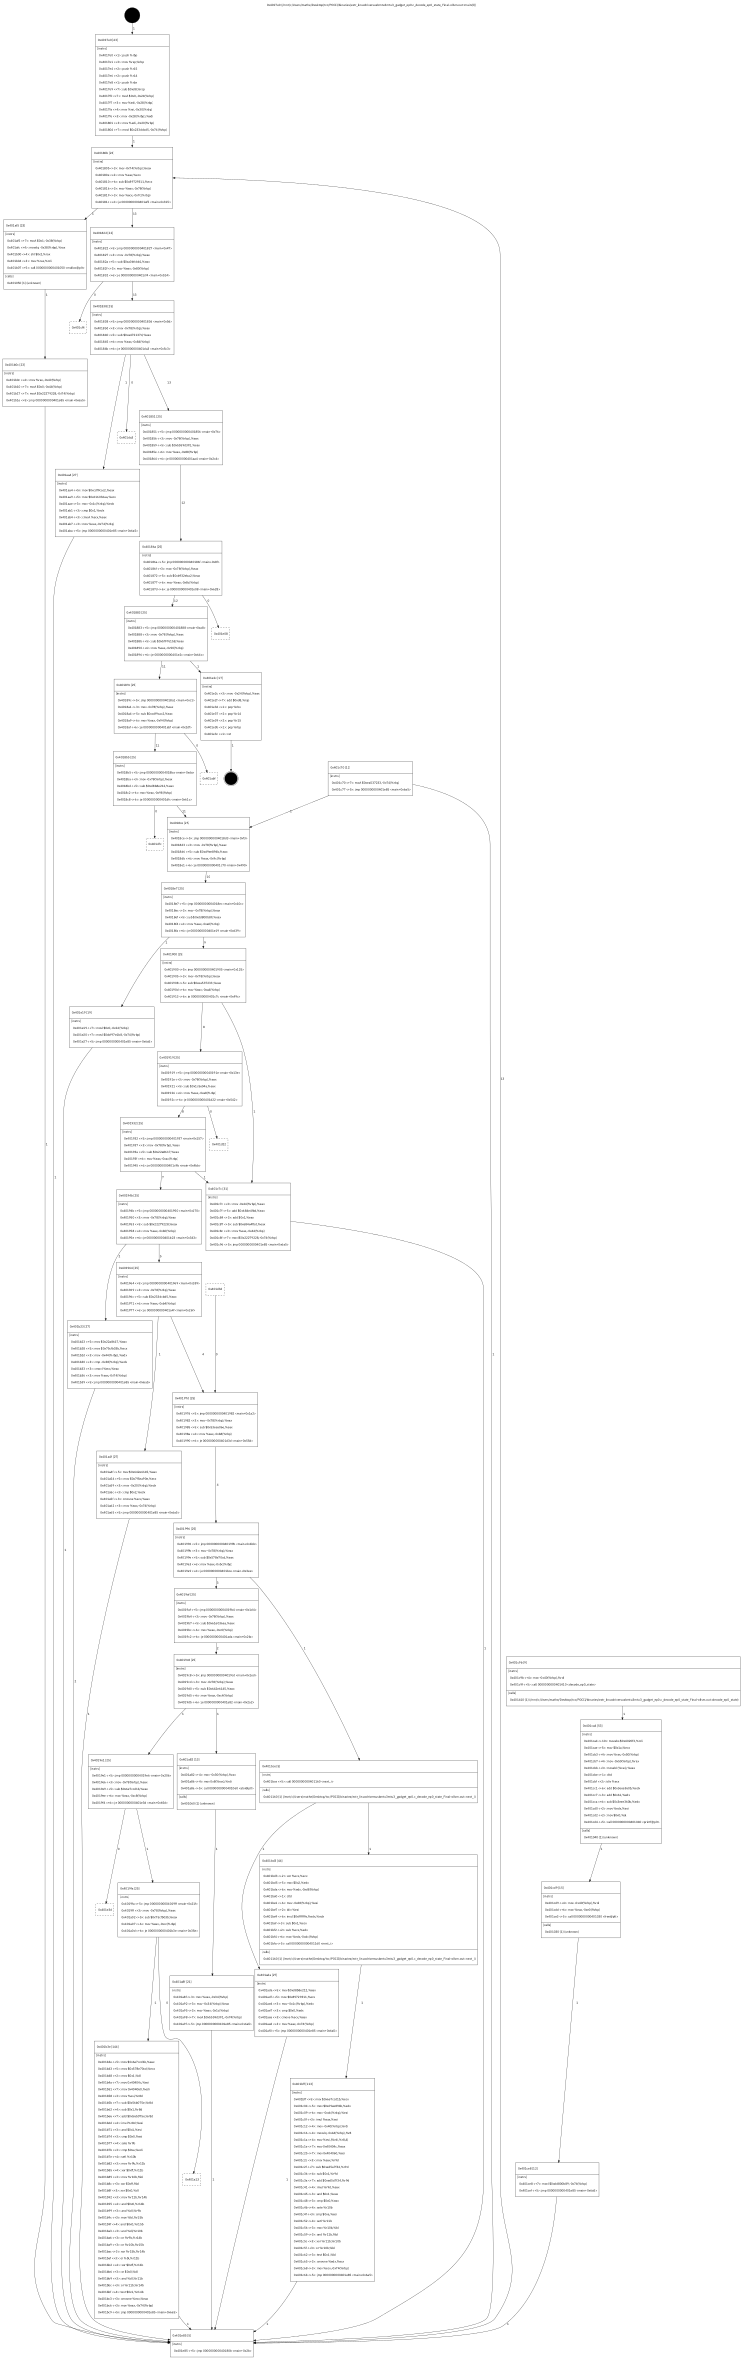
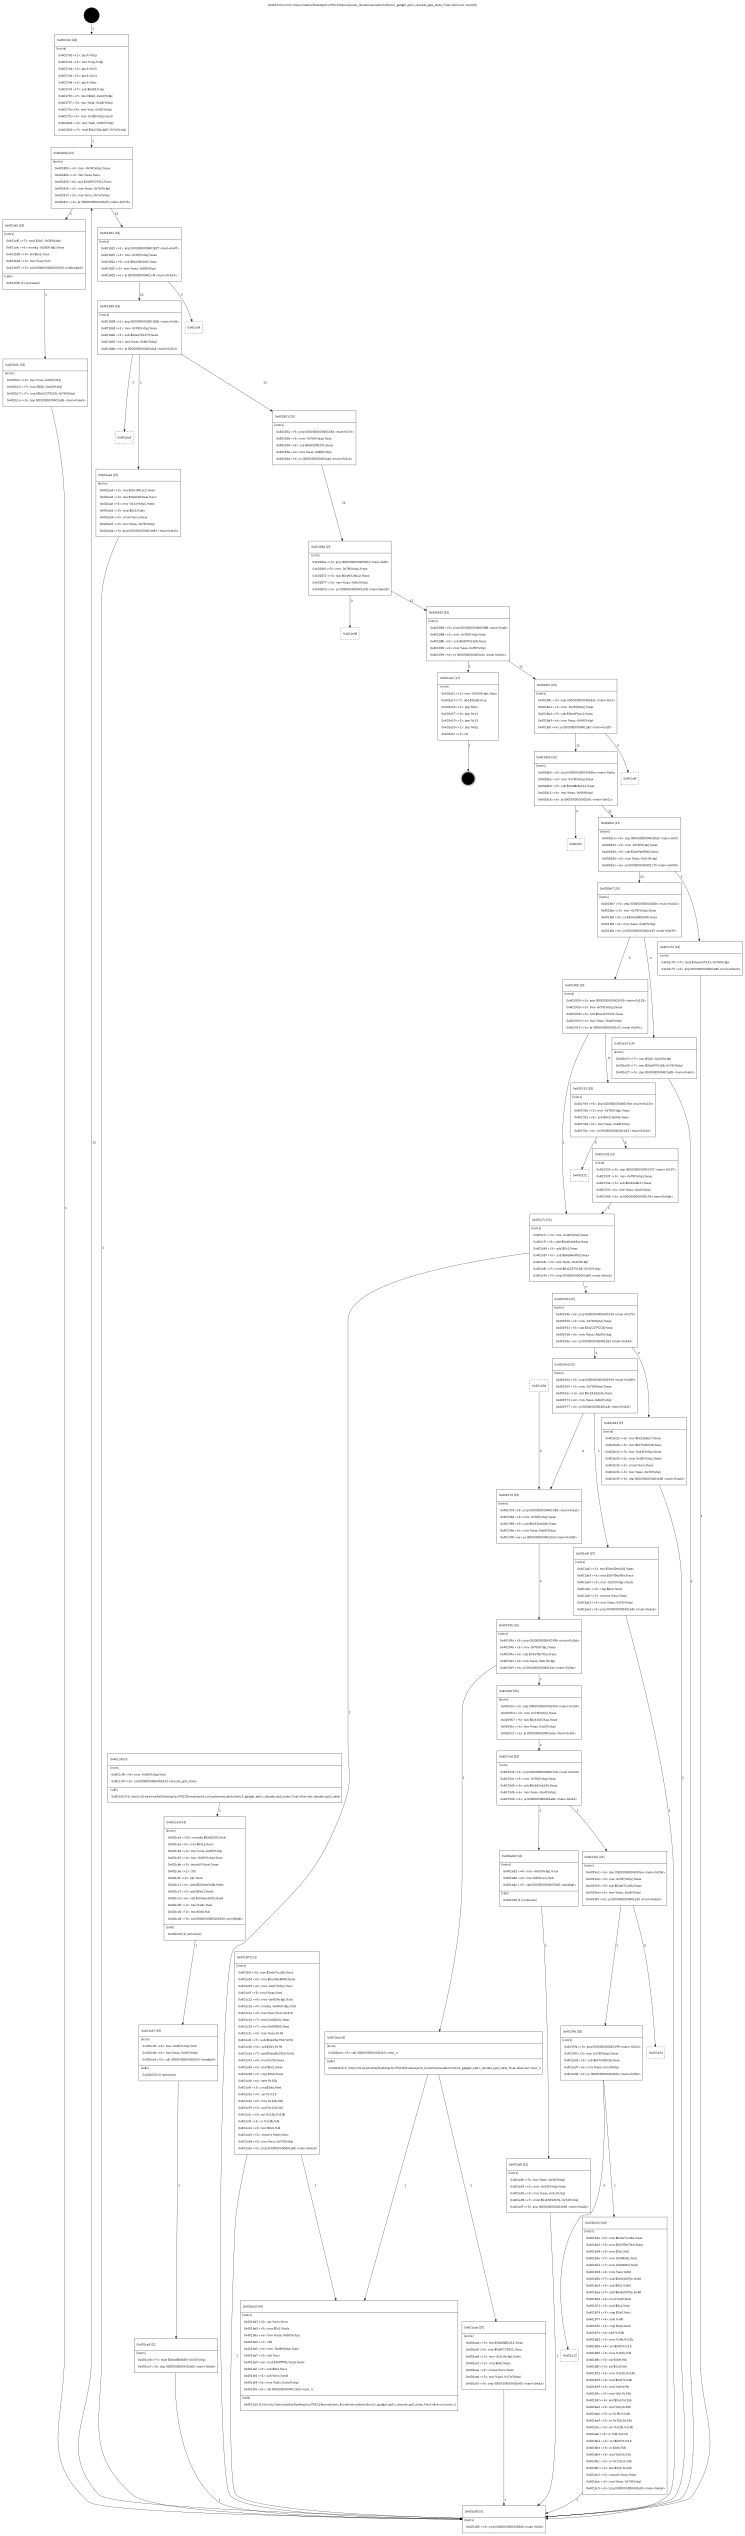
(290, 811) -> (692, 903)
(161, 1180) -> (584, 1286)
(354, 2021) -> (318, 2227)
